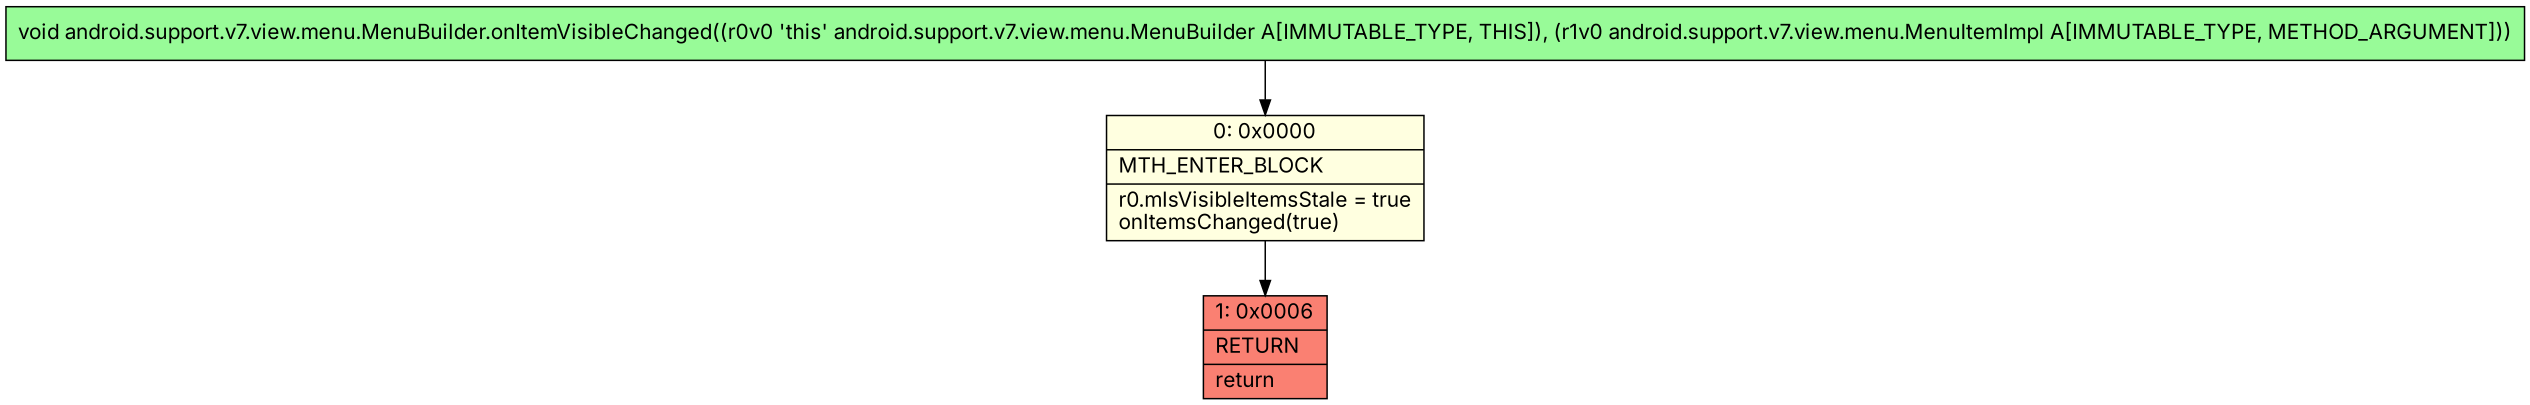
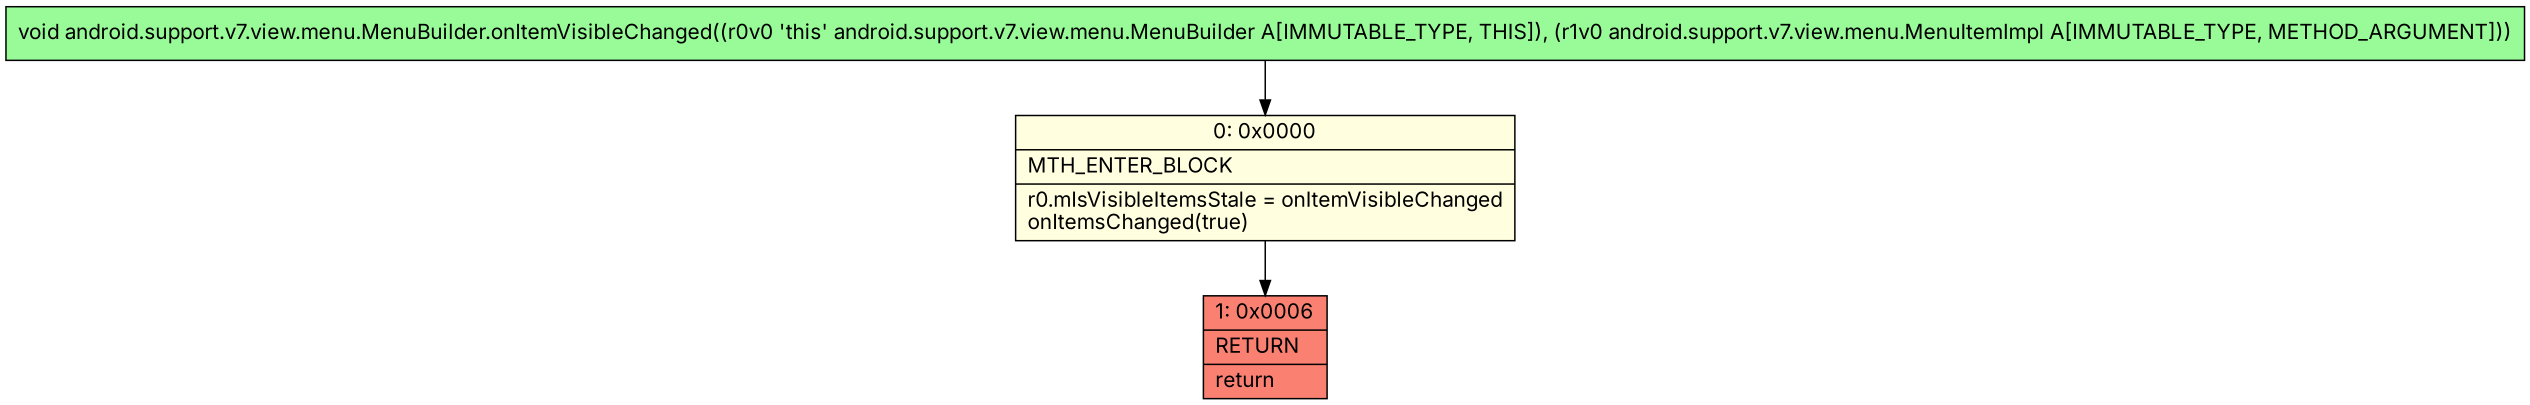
(1265, 200) -> (1265, 200)
